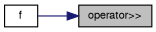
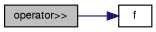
(53, 16) -> (93, 16)
